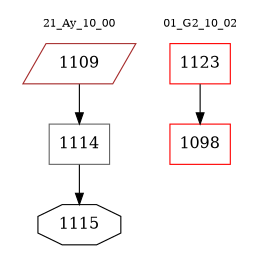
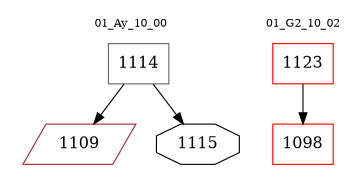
(79, 24) -> (131, 24)
(79, 98) -> (112, 100)
